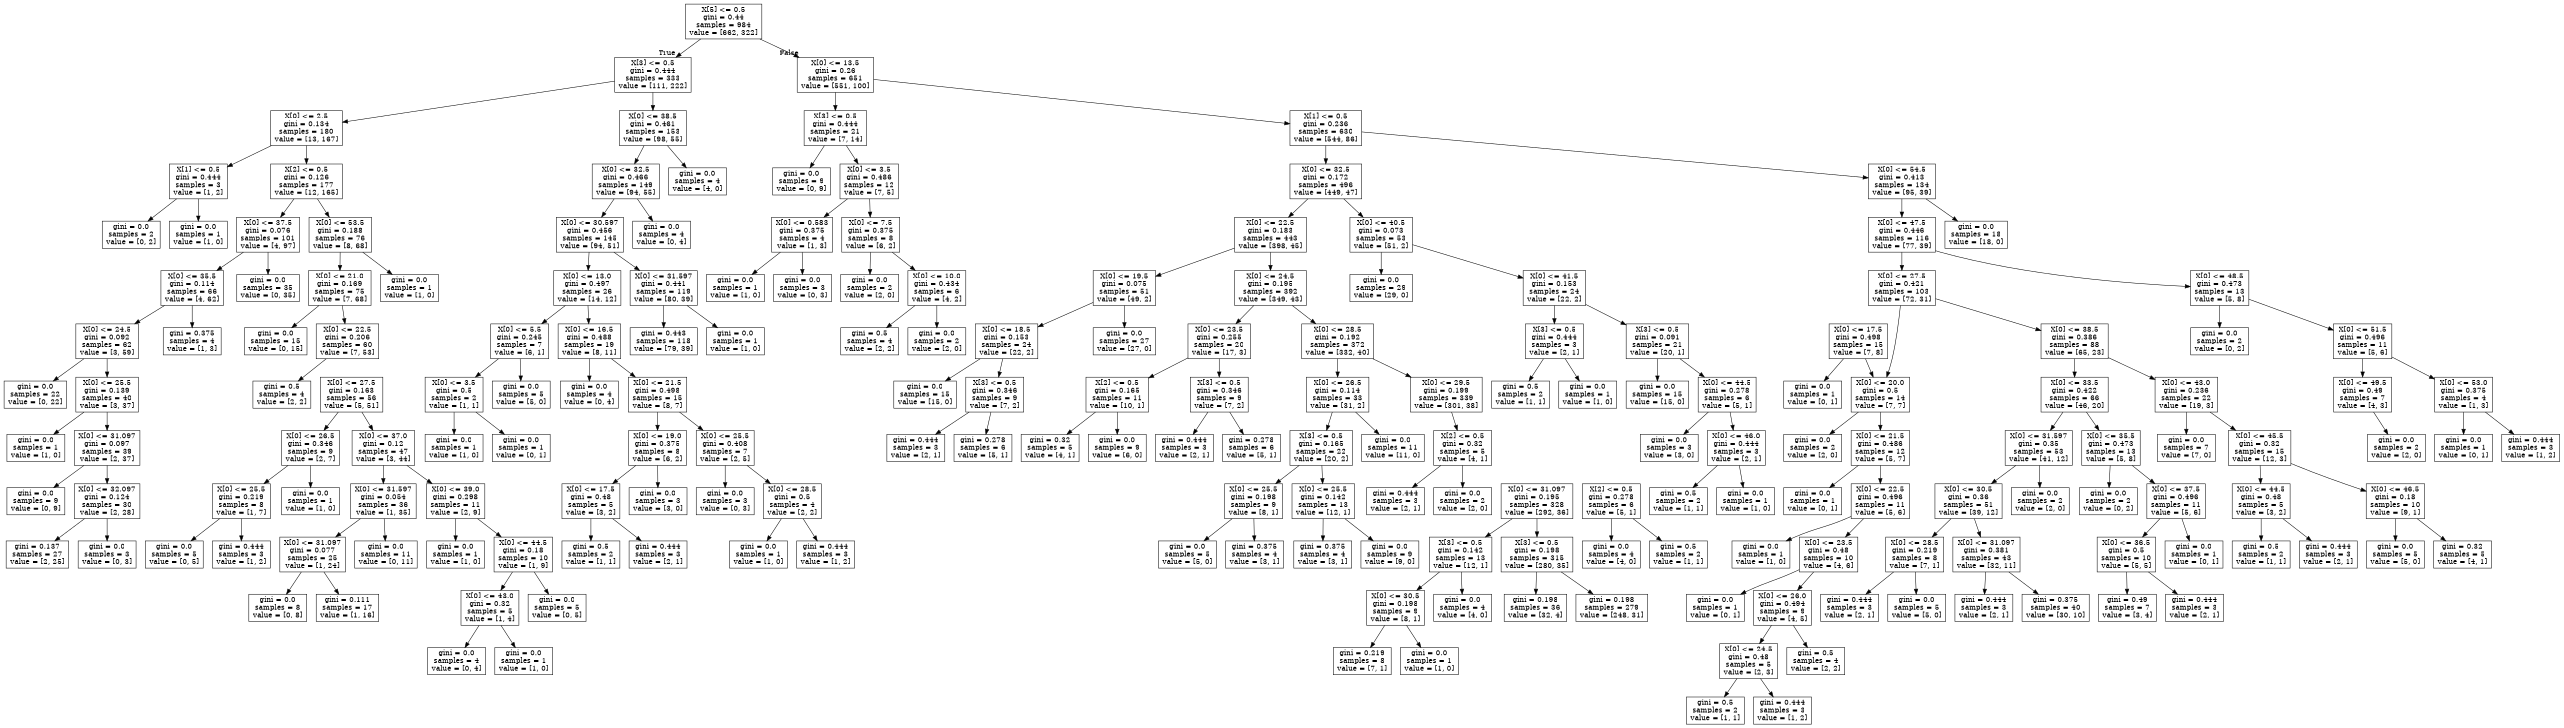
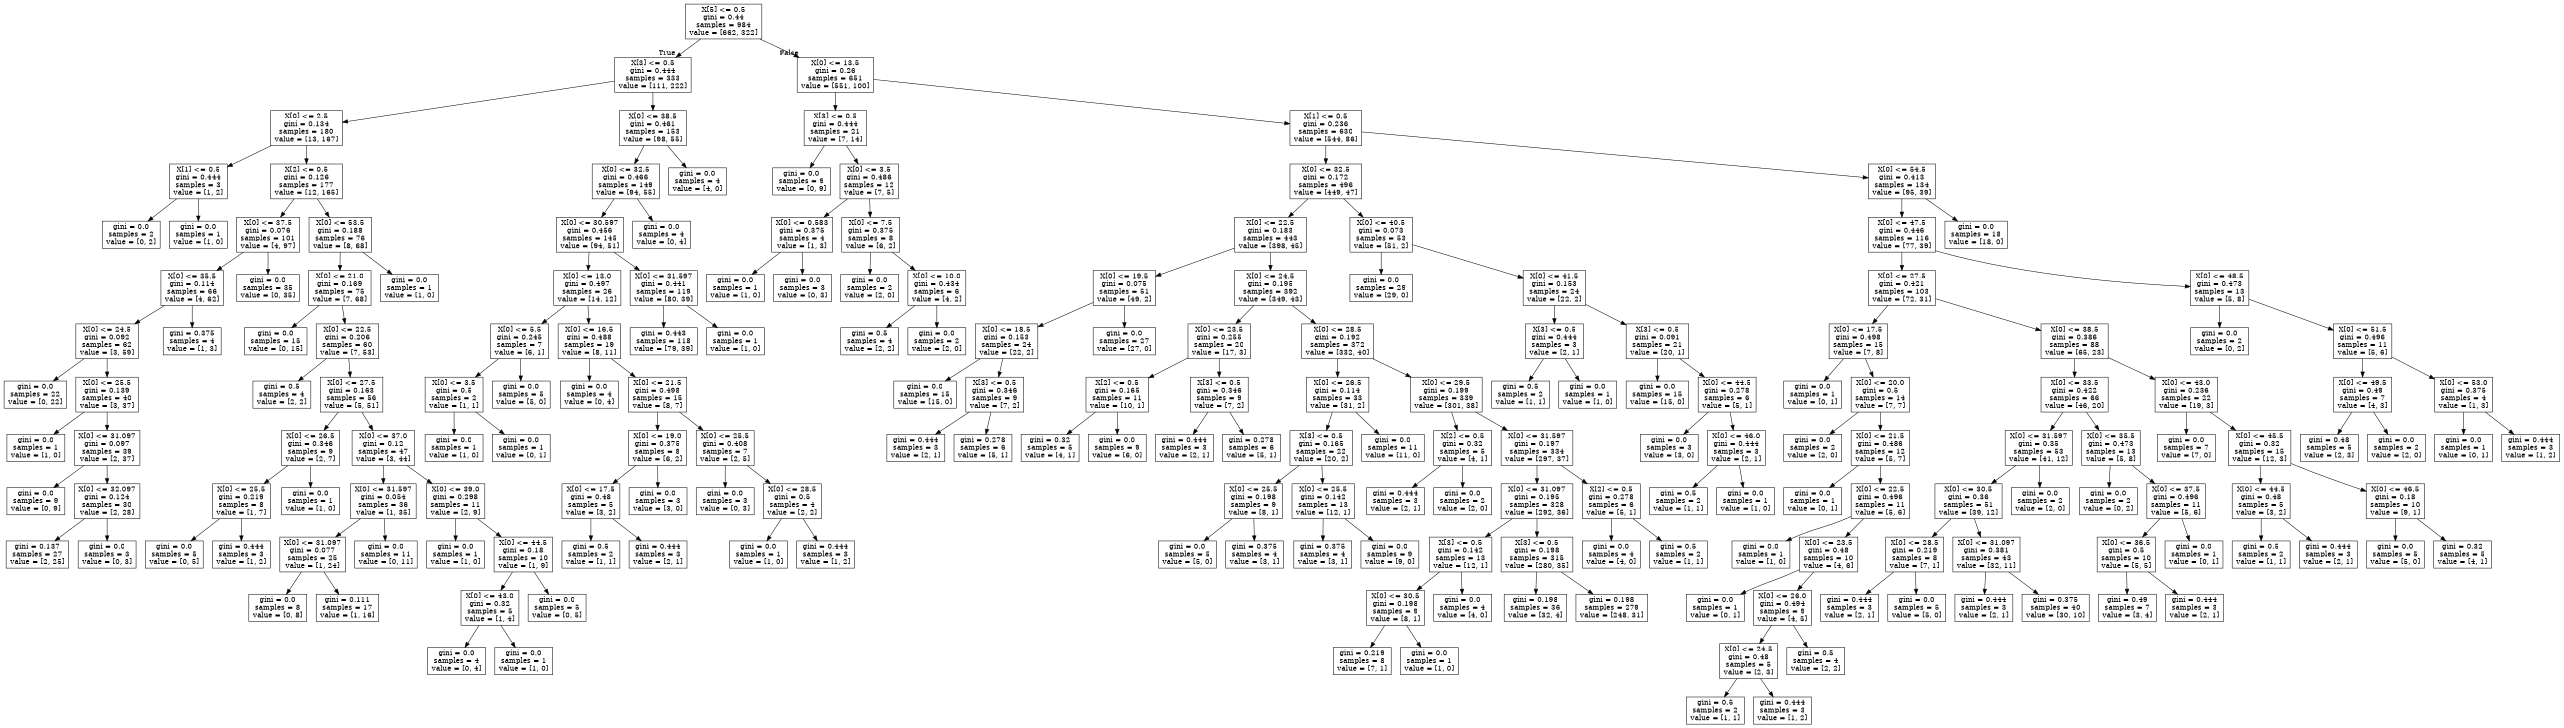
(1896, 339) -> (1882, 313)
none -> (349, 365)
none -> (1537, 448)
none -> (2329, 448)
